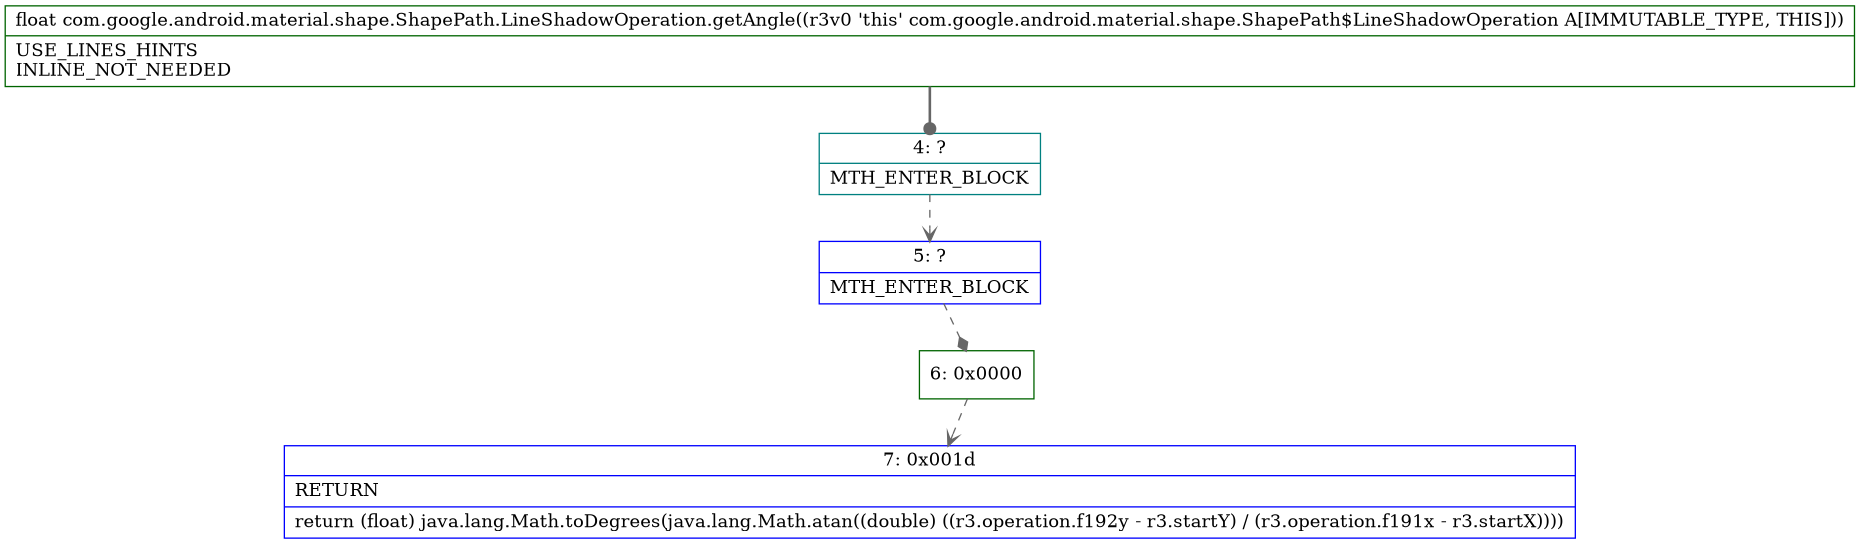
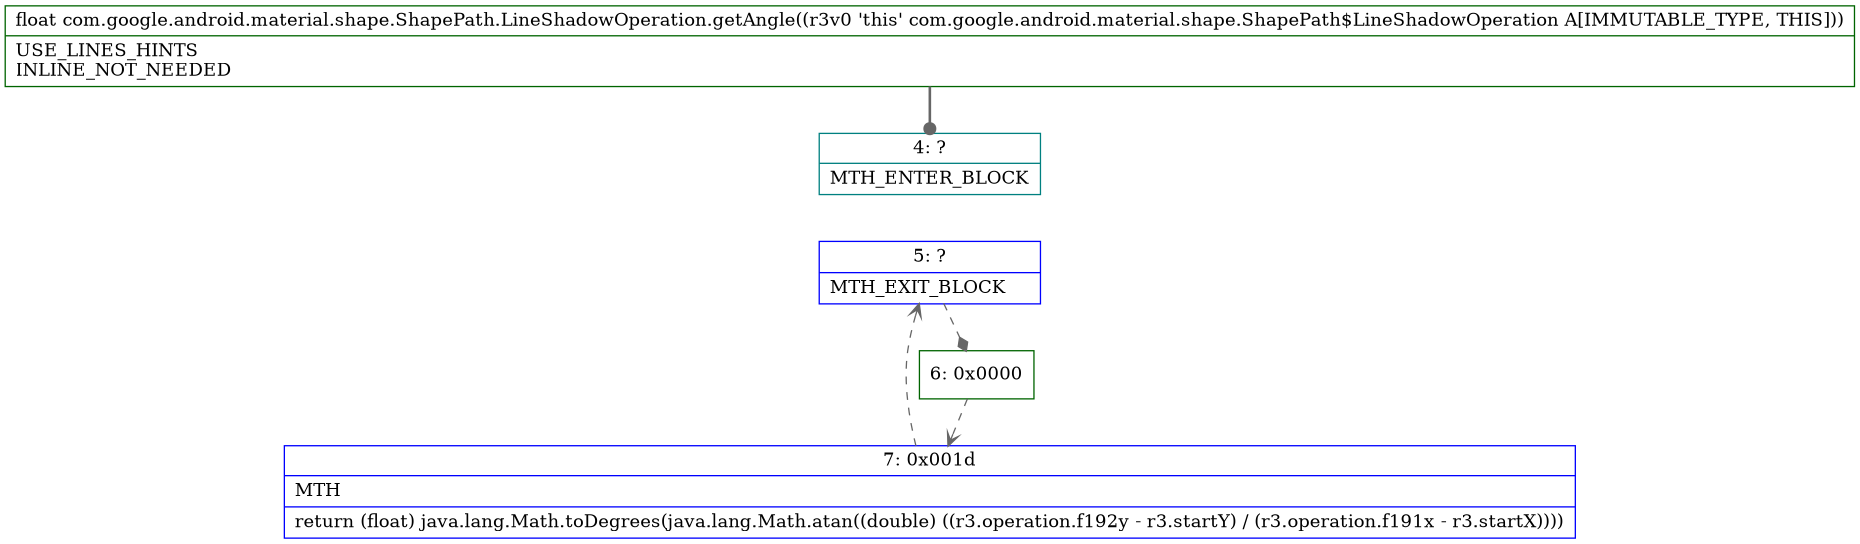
(930, 212) -> (906, 381)
(930, 288) -> (918, 288)
(337, 491) -> (318, 491)
